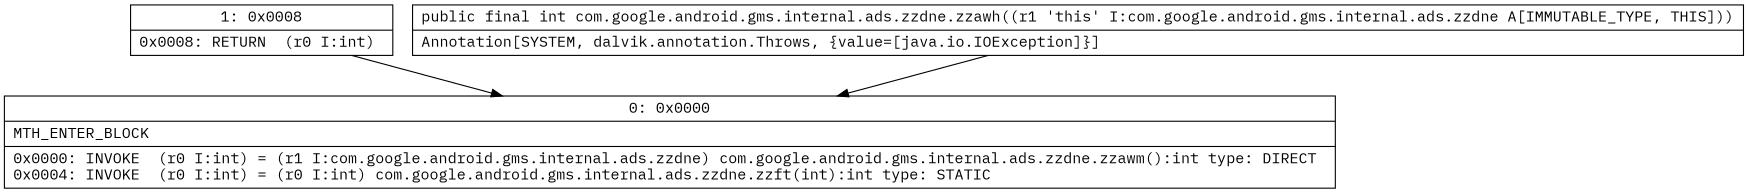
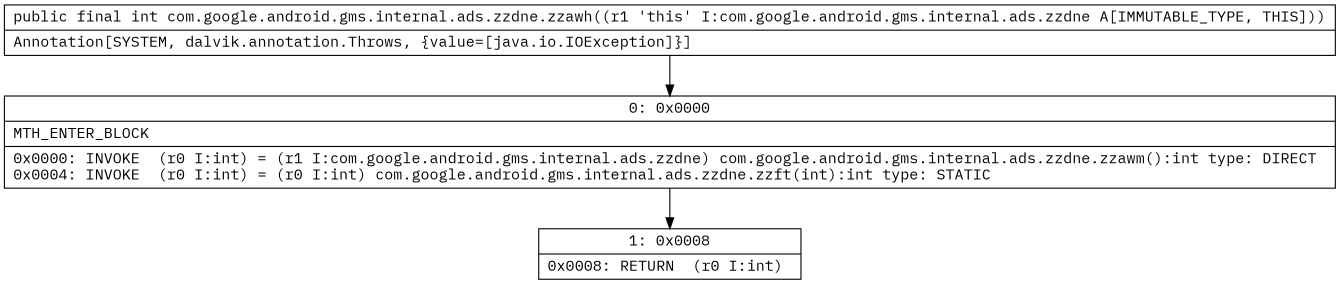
(422, 74) -> (670, 203)
